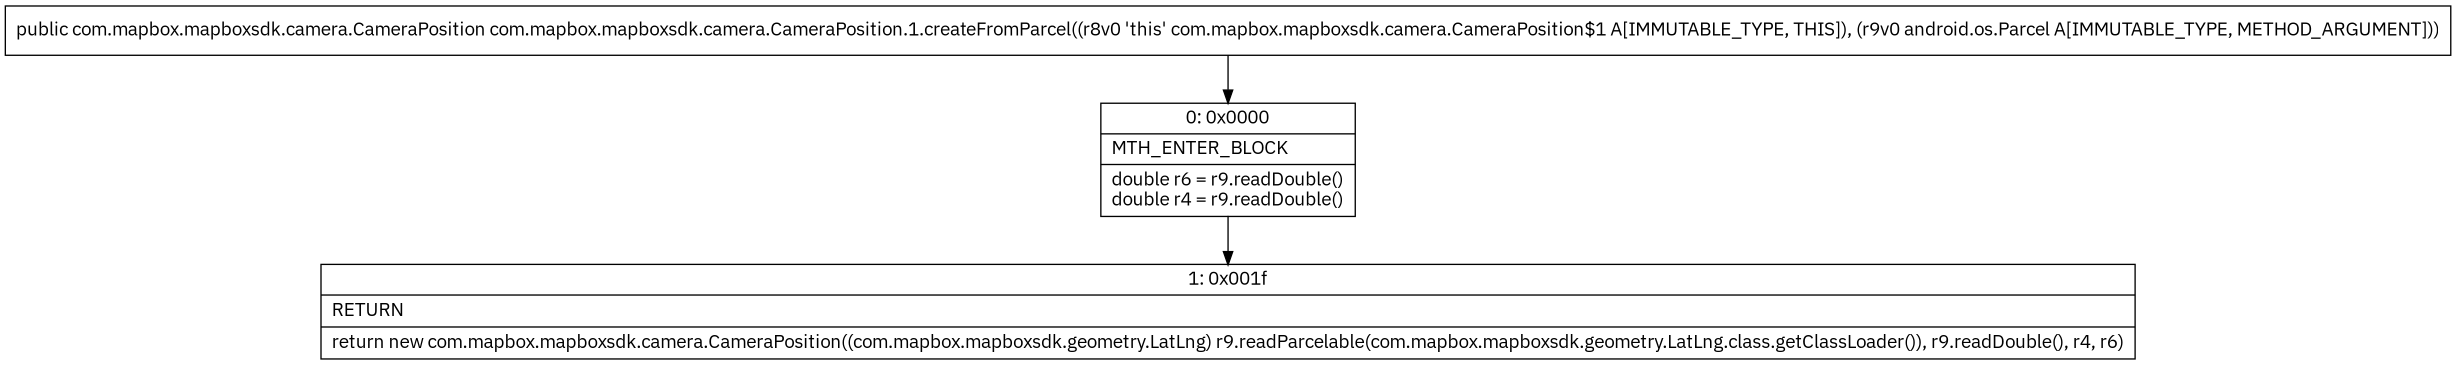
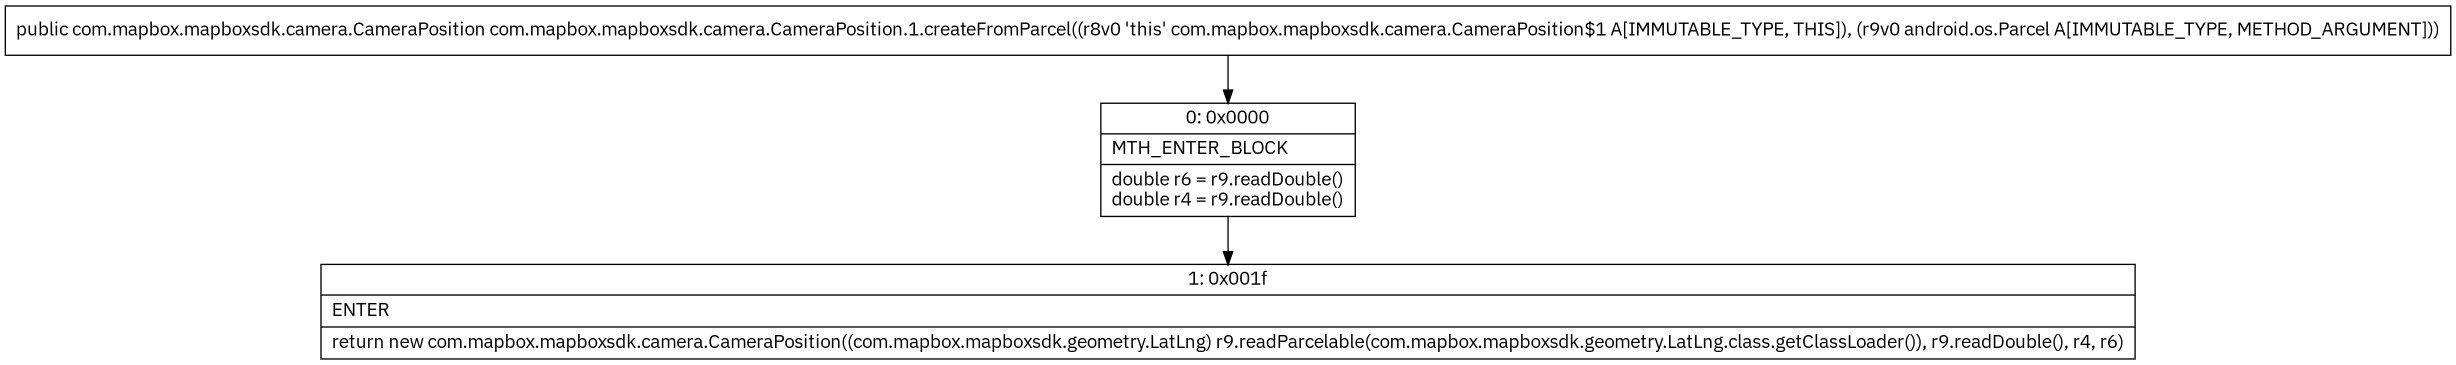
(368, 310) -> (361, 310)
